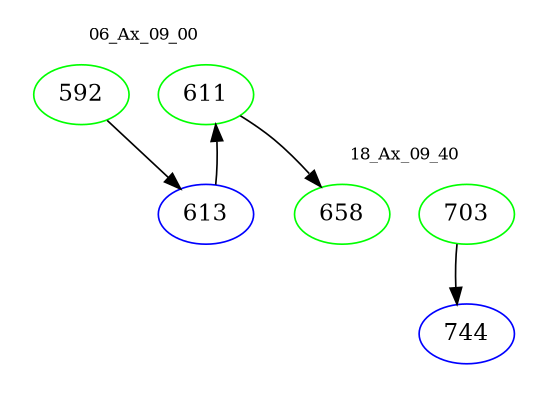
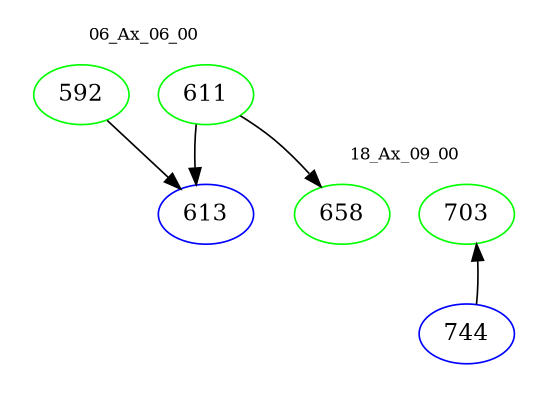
(144, 36) -> (144, 36)
(404, 155) -> (404, 155)
(217, 163) -> (195, 146)
(456, 266) -> (478, 283)
